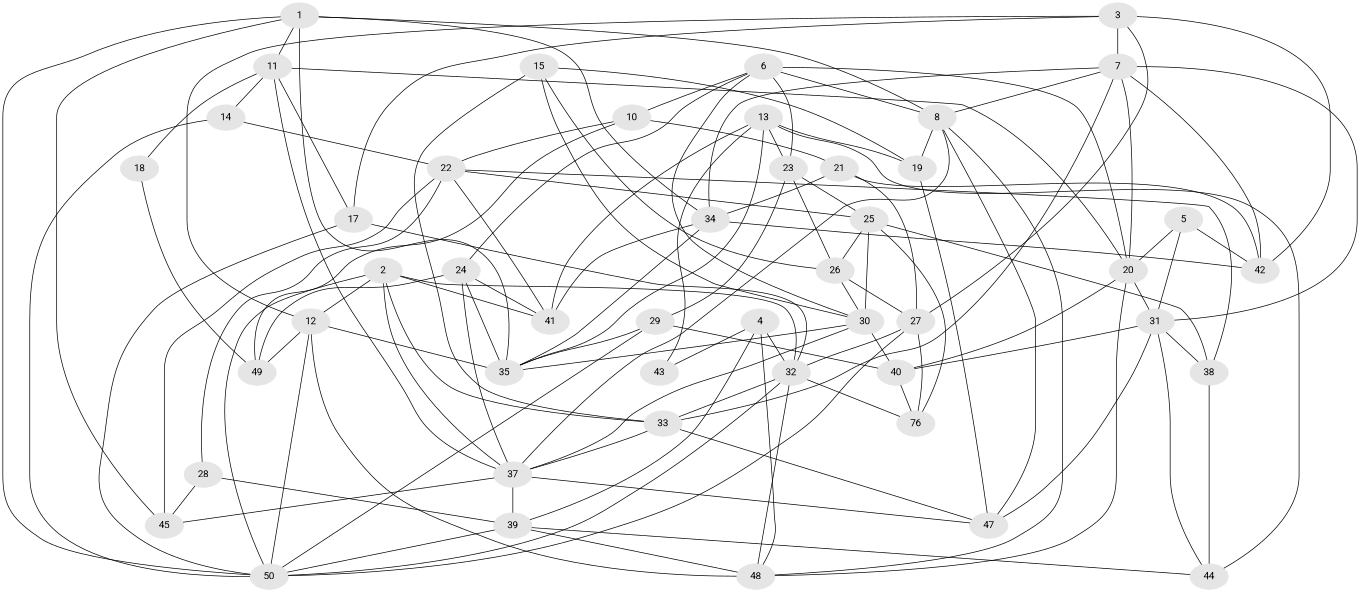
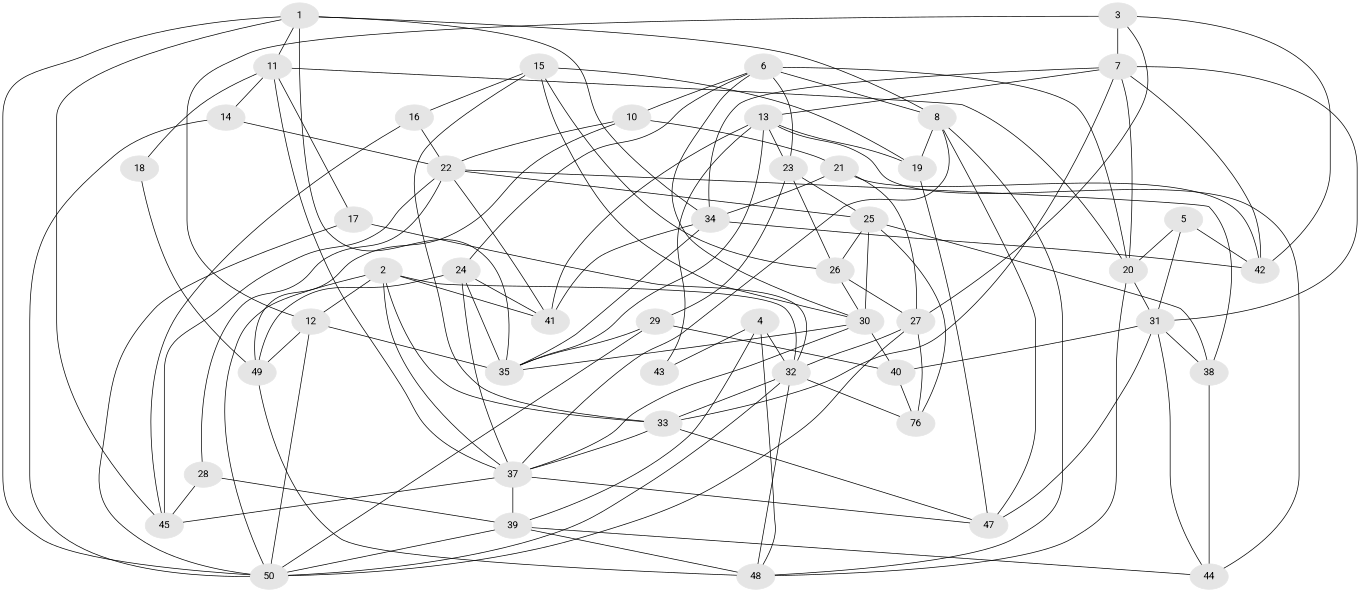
(682, 34) -> none
(1024, 93) -> (941, 92)
none -> (414, 118)
(1019, 334) -> none
(457, 527) -> (435, 556)
